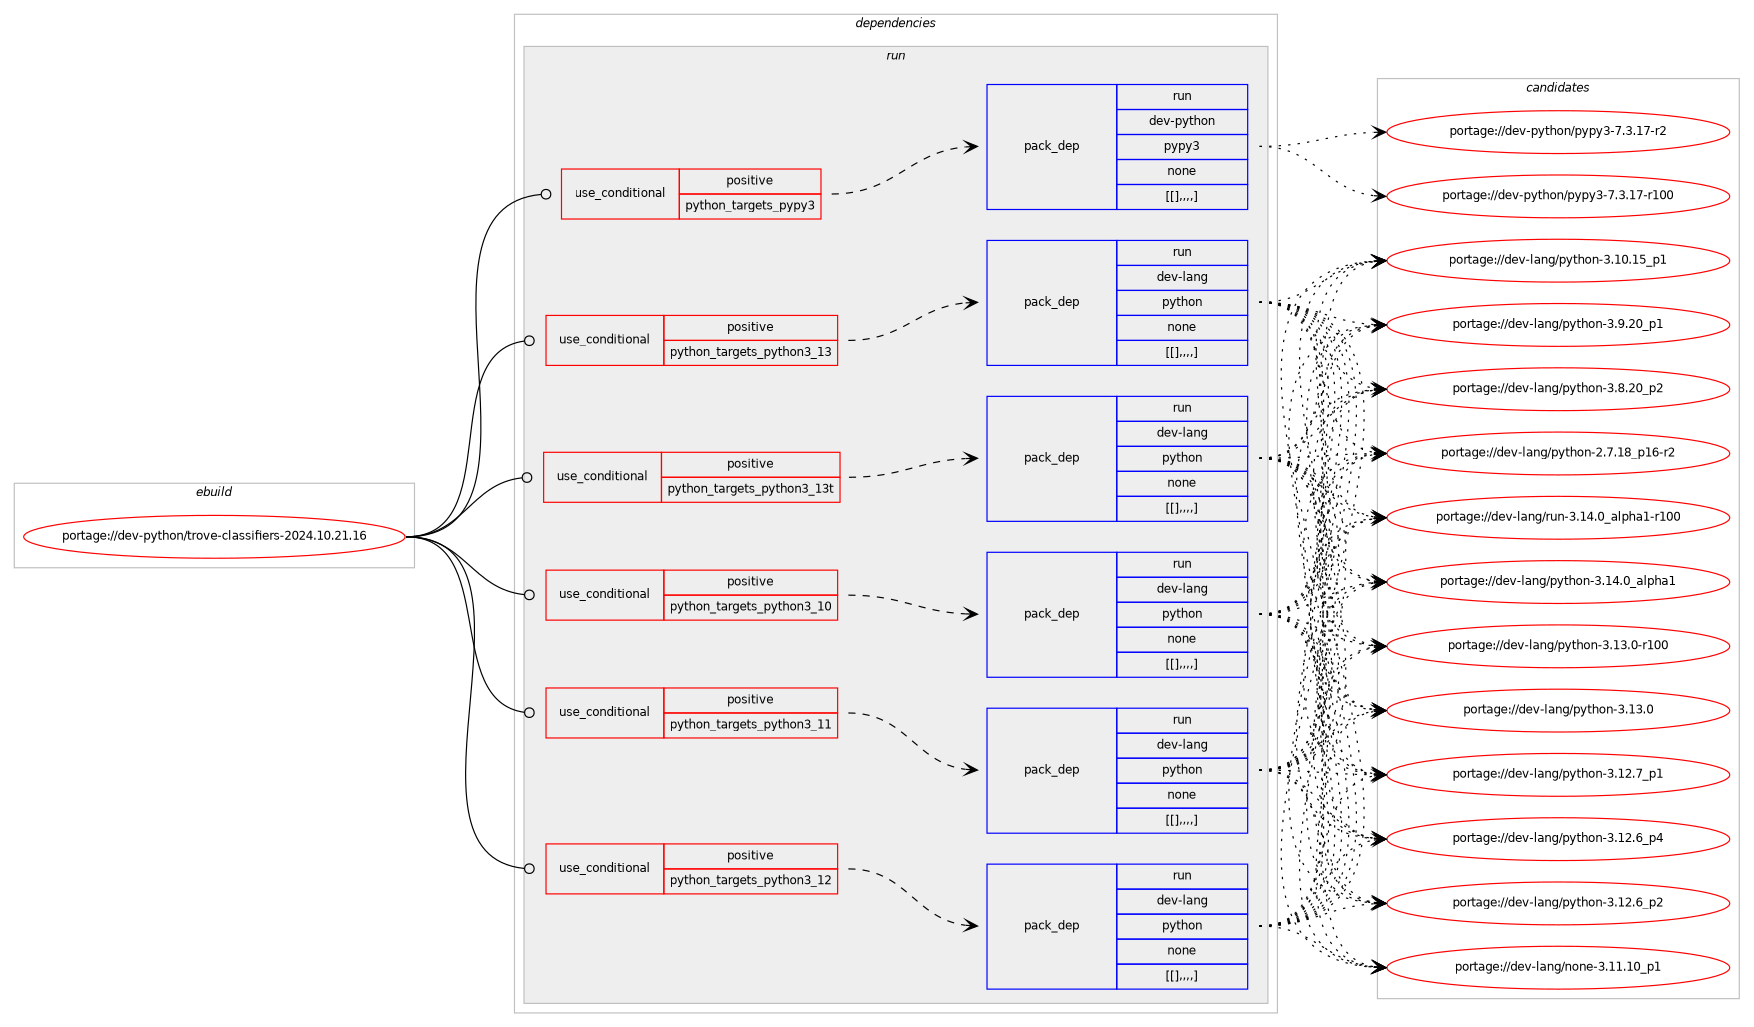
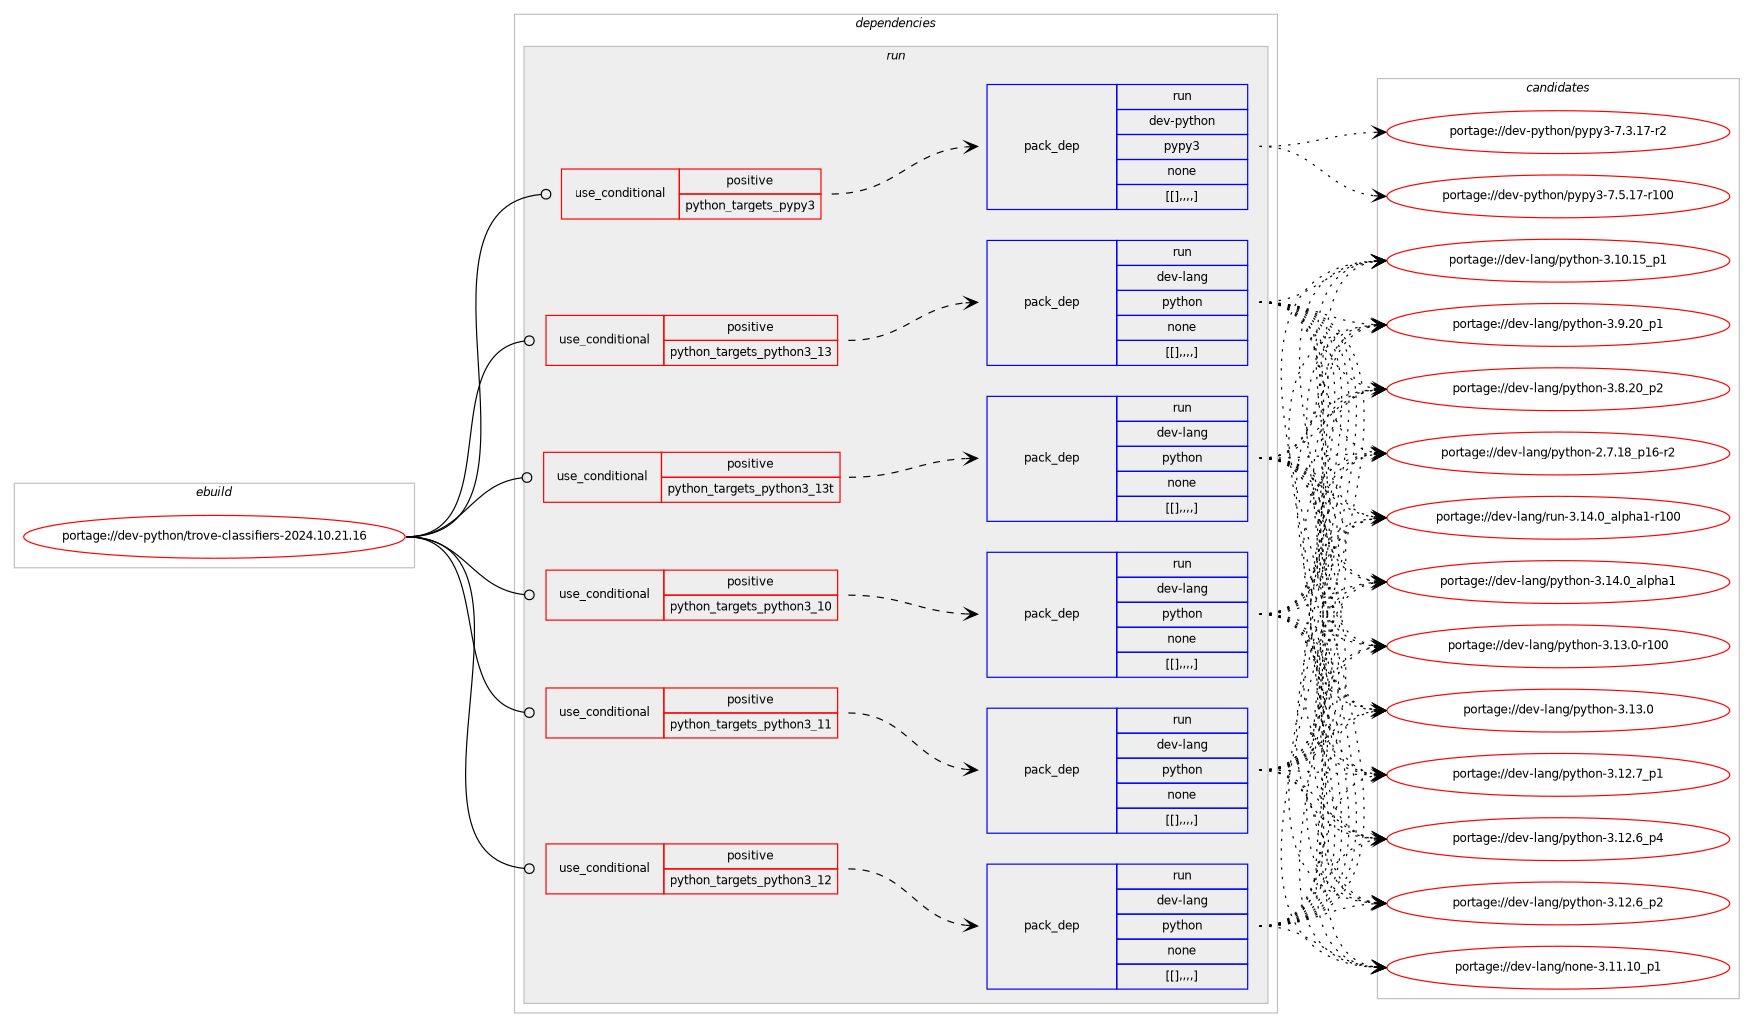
(1558, 196) -> (1558, 196)
